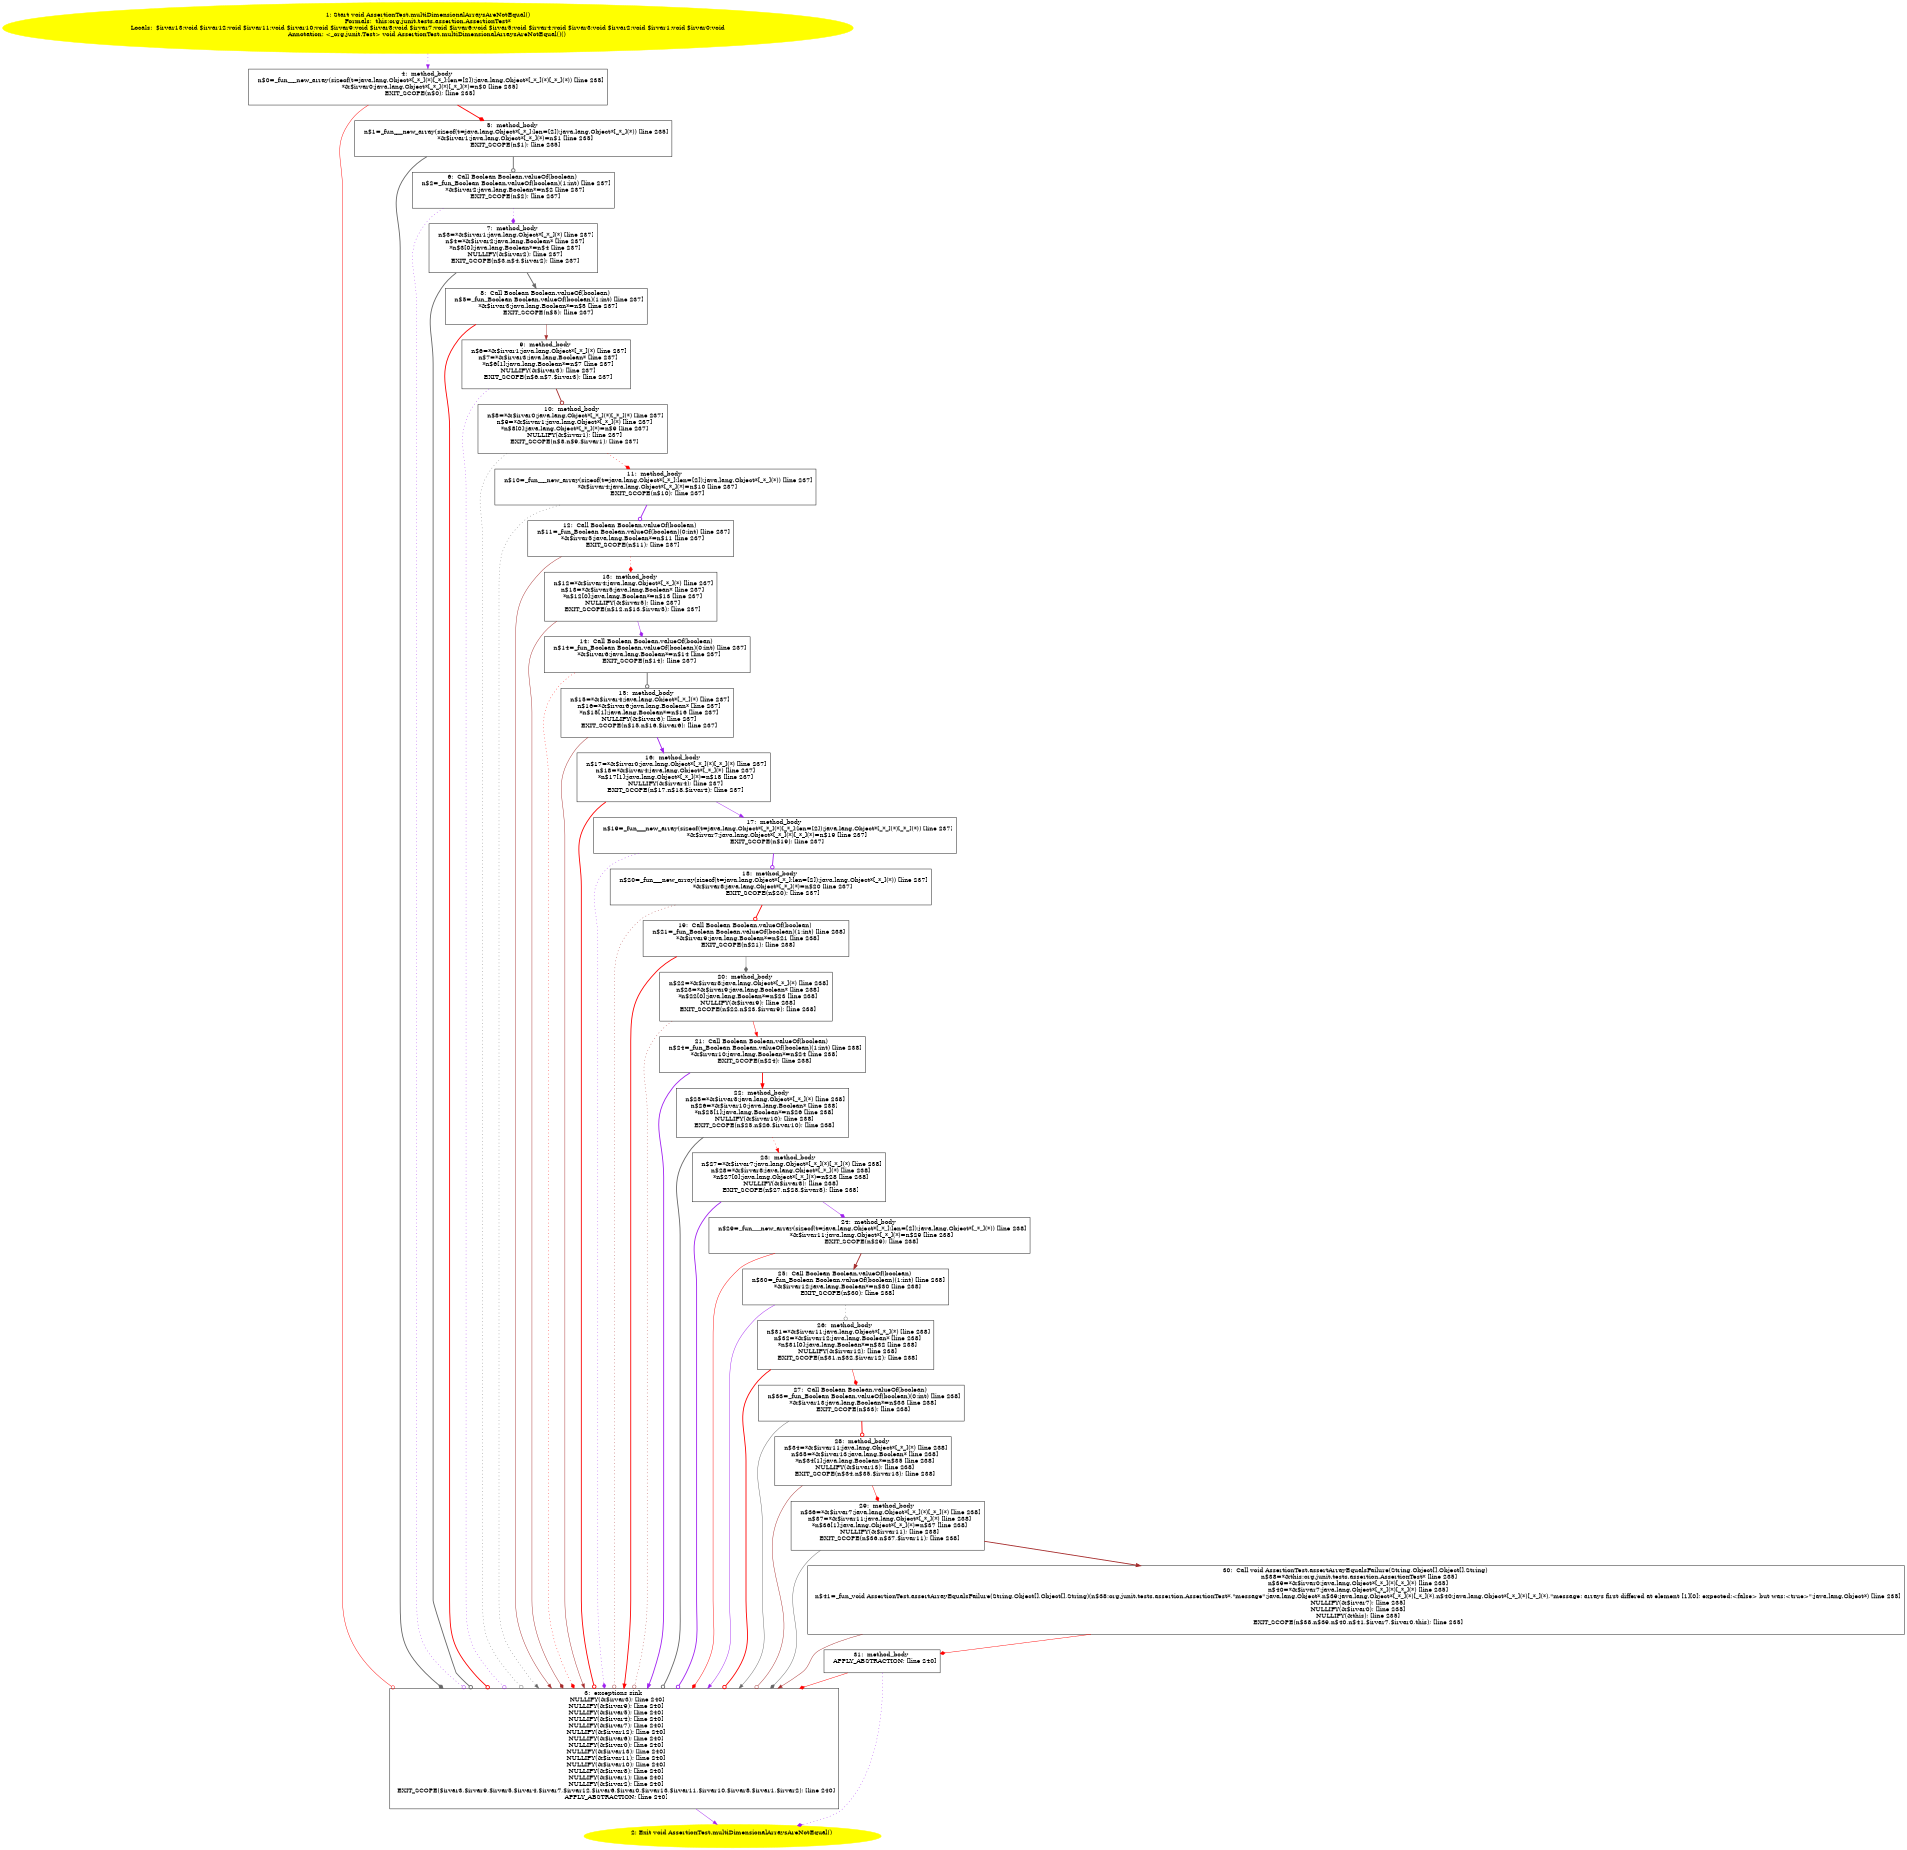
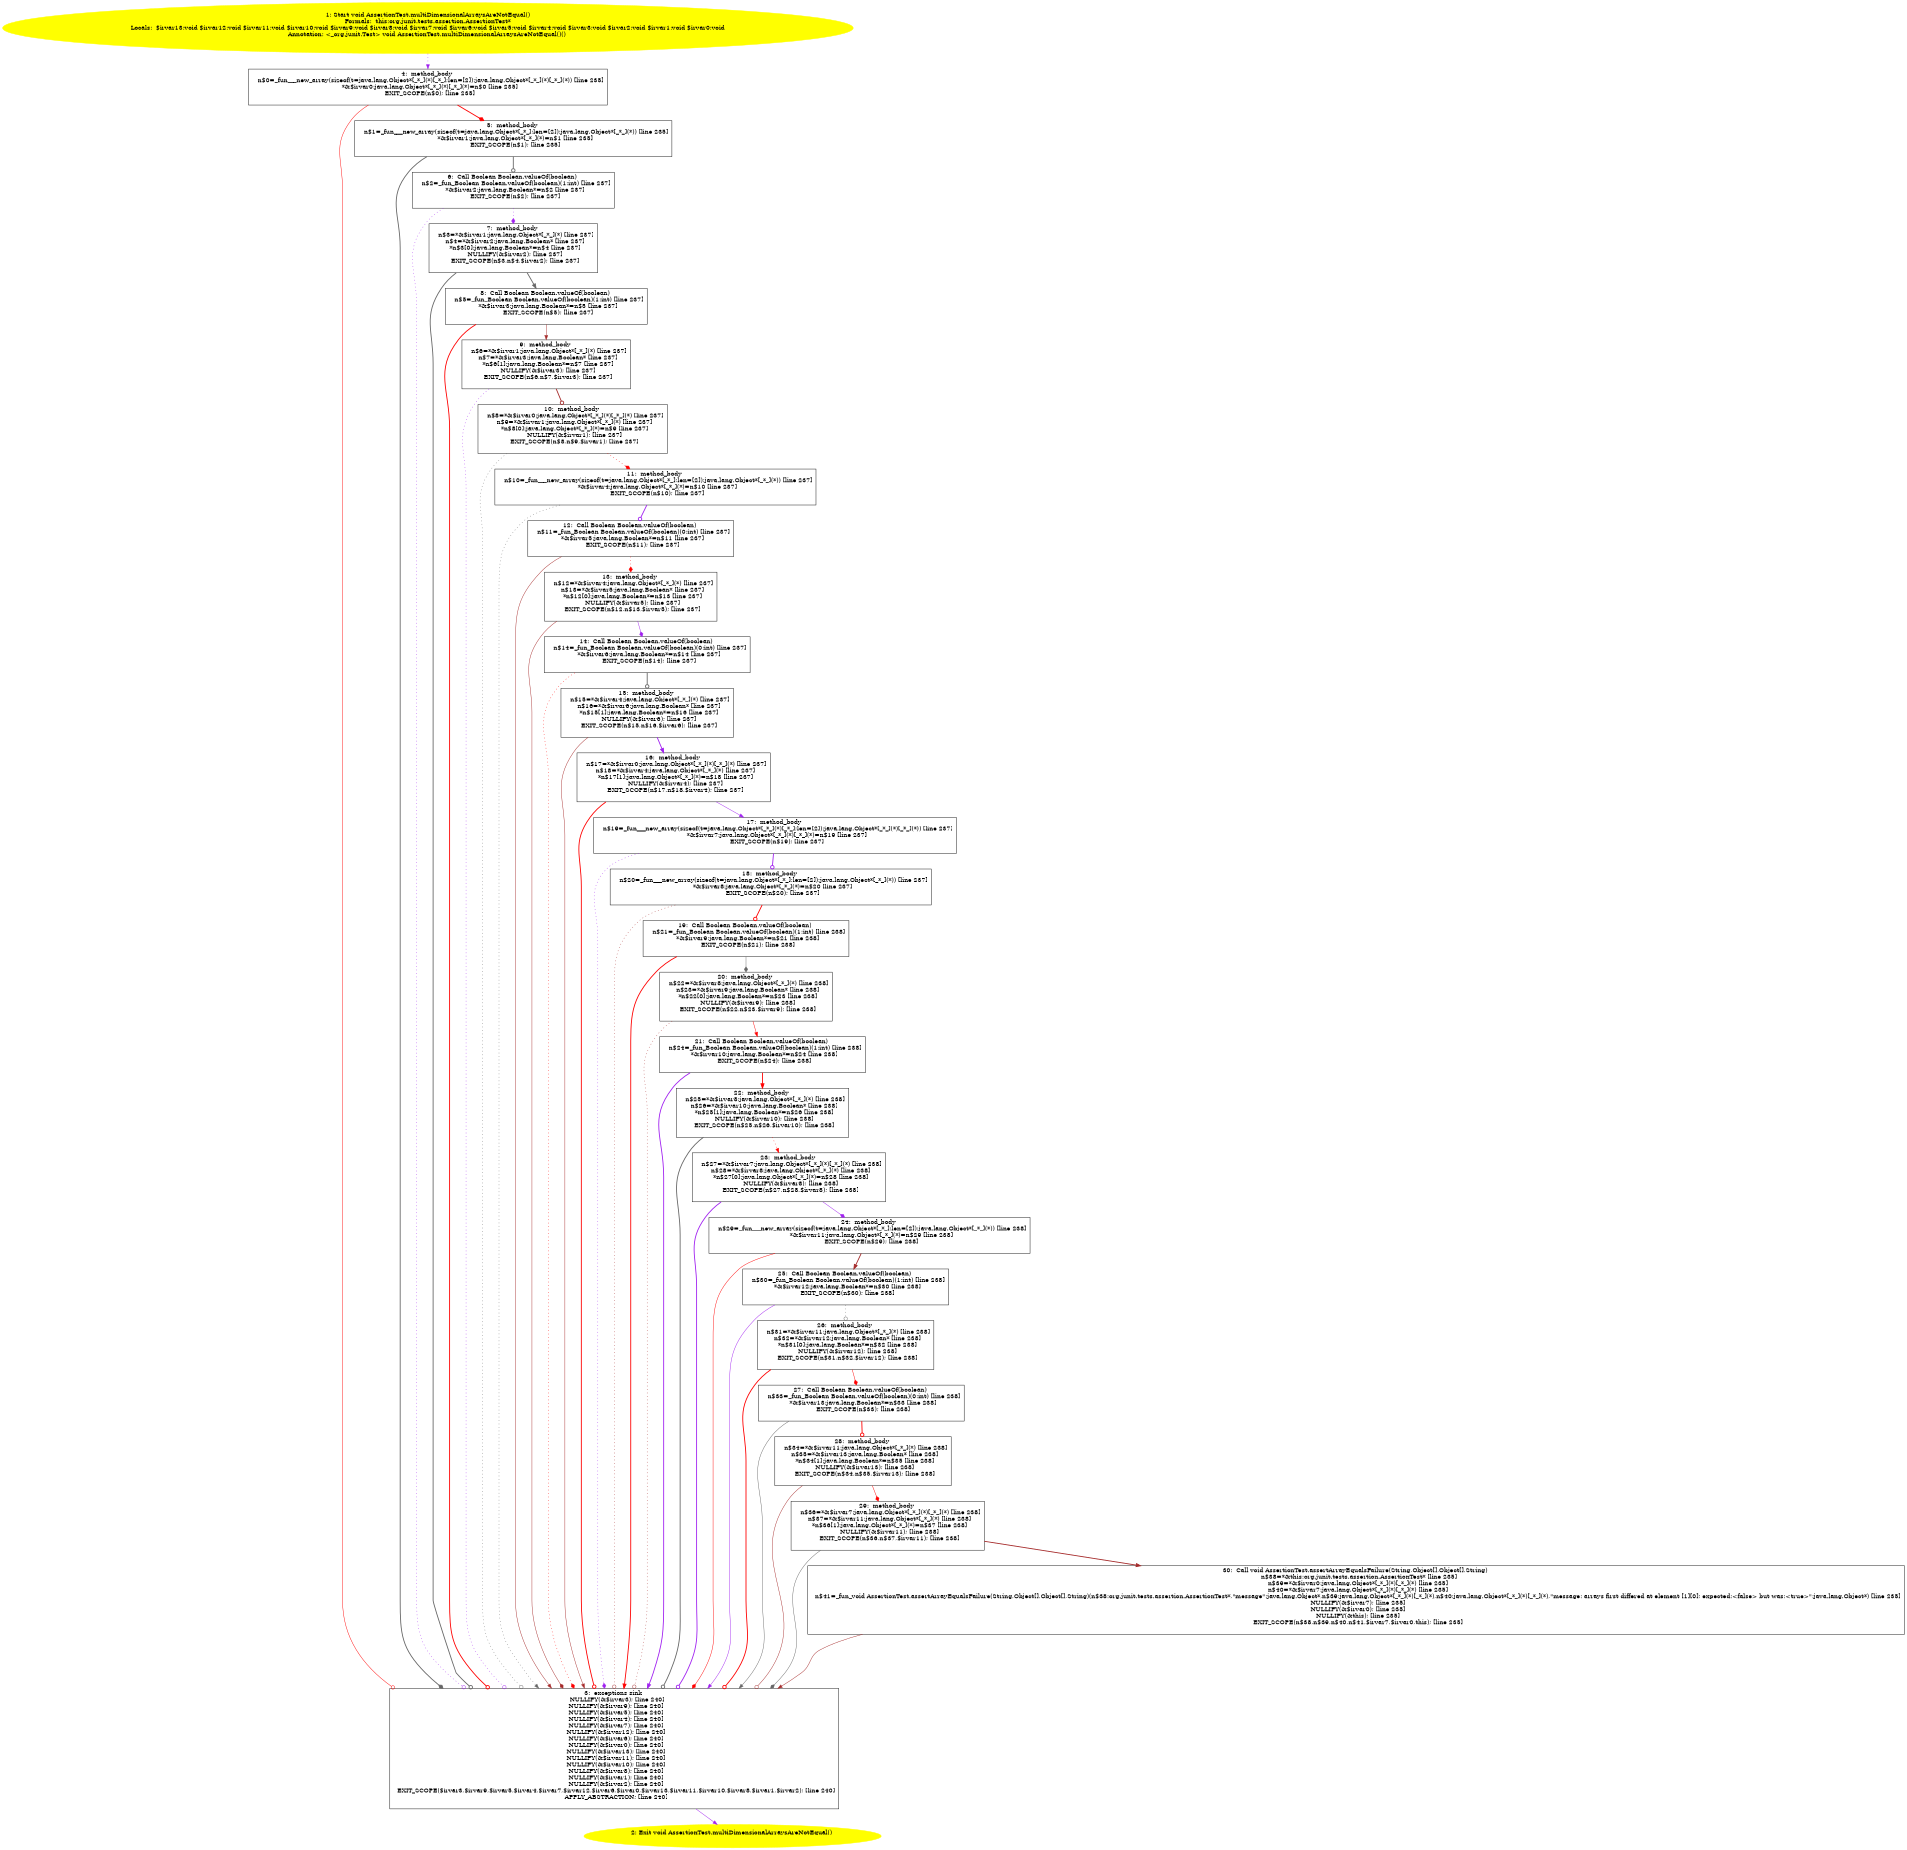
(882, 1661) -> none
